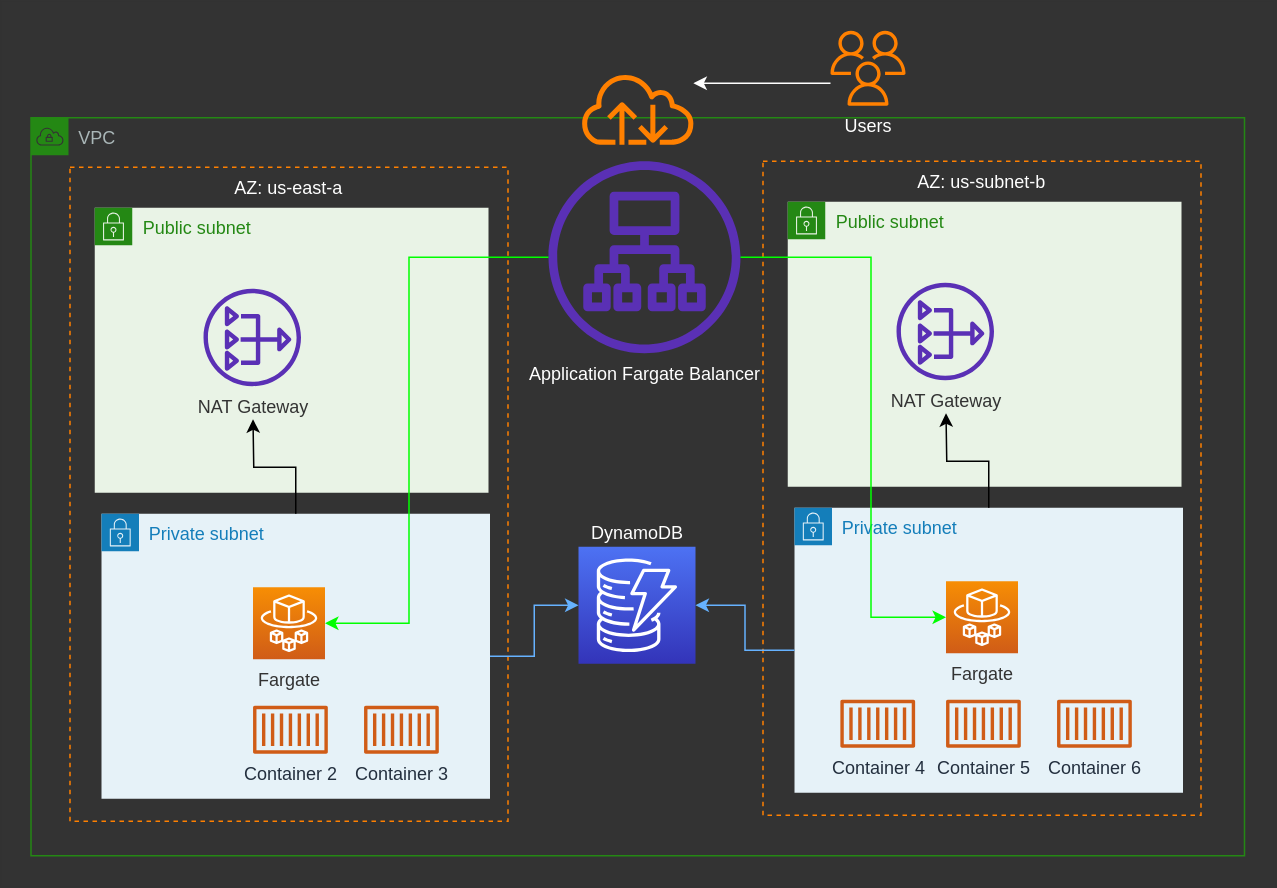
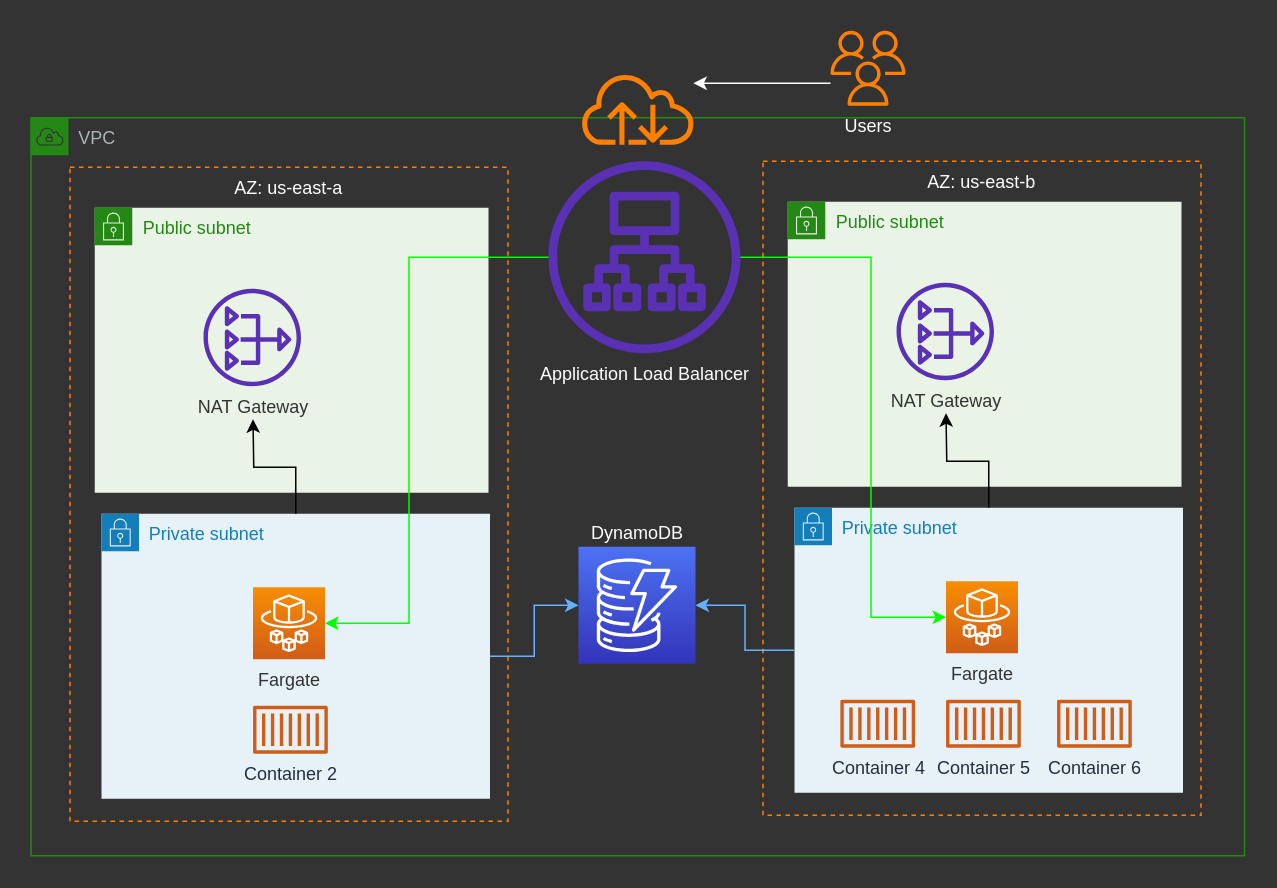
(981, 182) -> (981, 182)
(645, 375) -> (645, 375)
(401, 730) -> none
